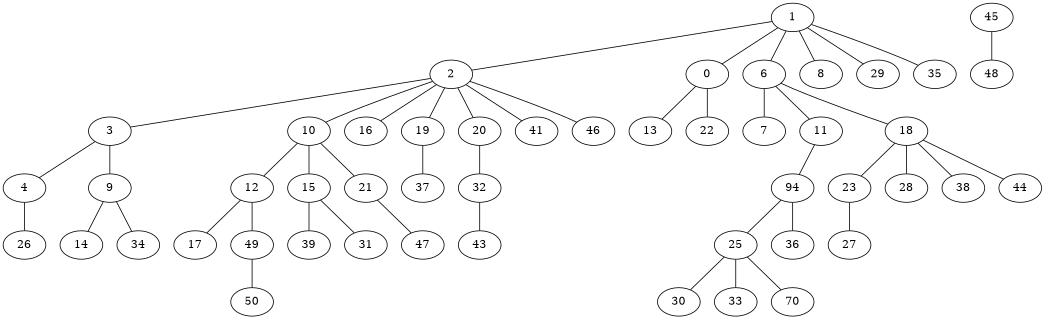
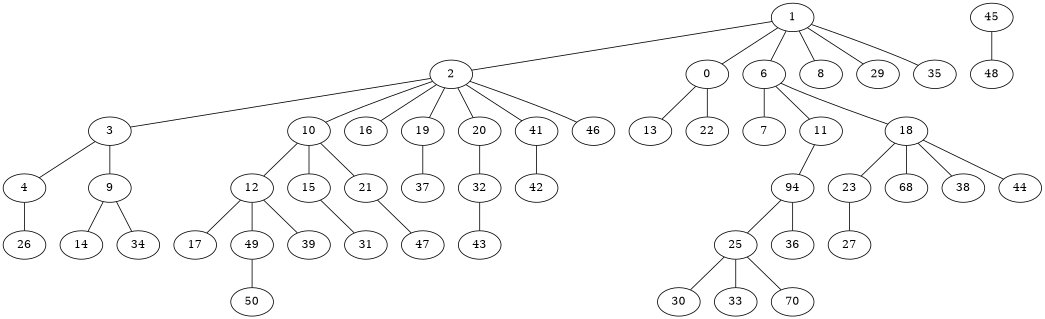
none -> (537, 188)
(906, 188) -> (906, 188)
(309, 217) -> (280, 216)
